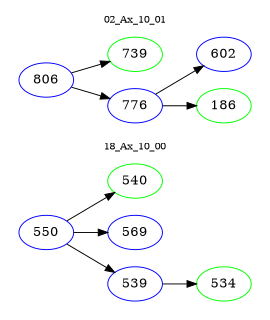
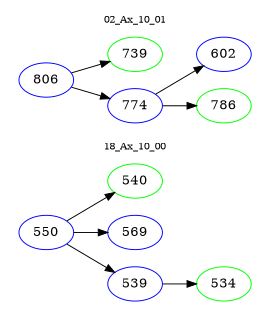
(135, 106) -> (135, 106)
(224, 106) -> (224, 106)
